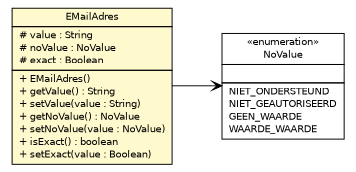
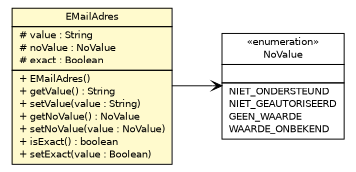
(273, 129) -> (279, 129)
